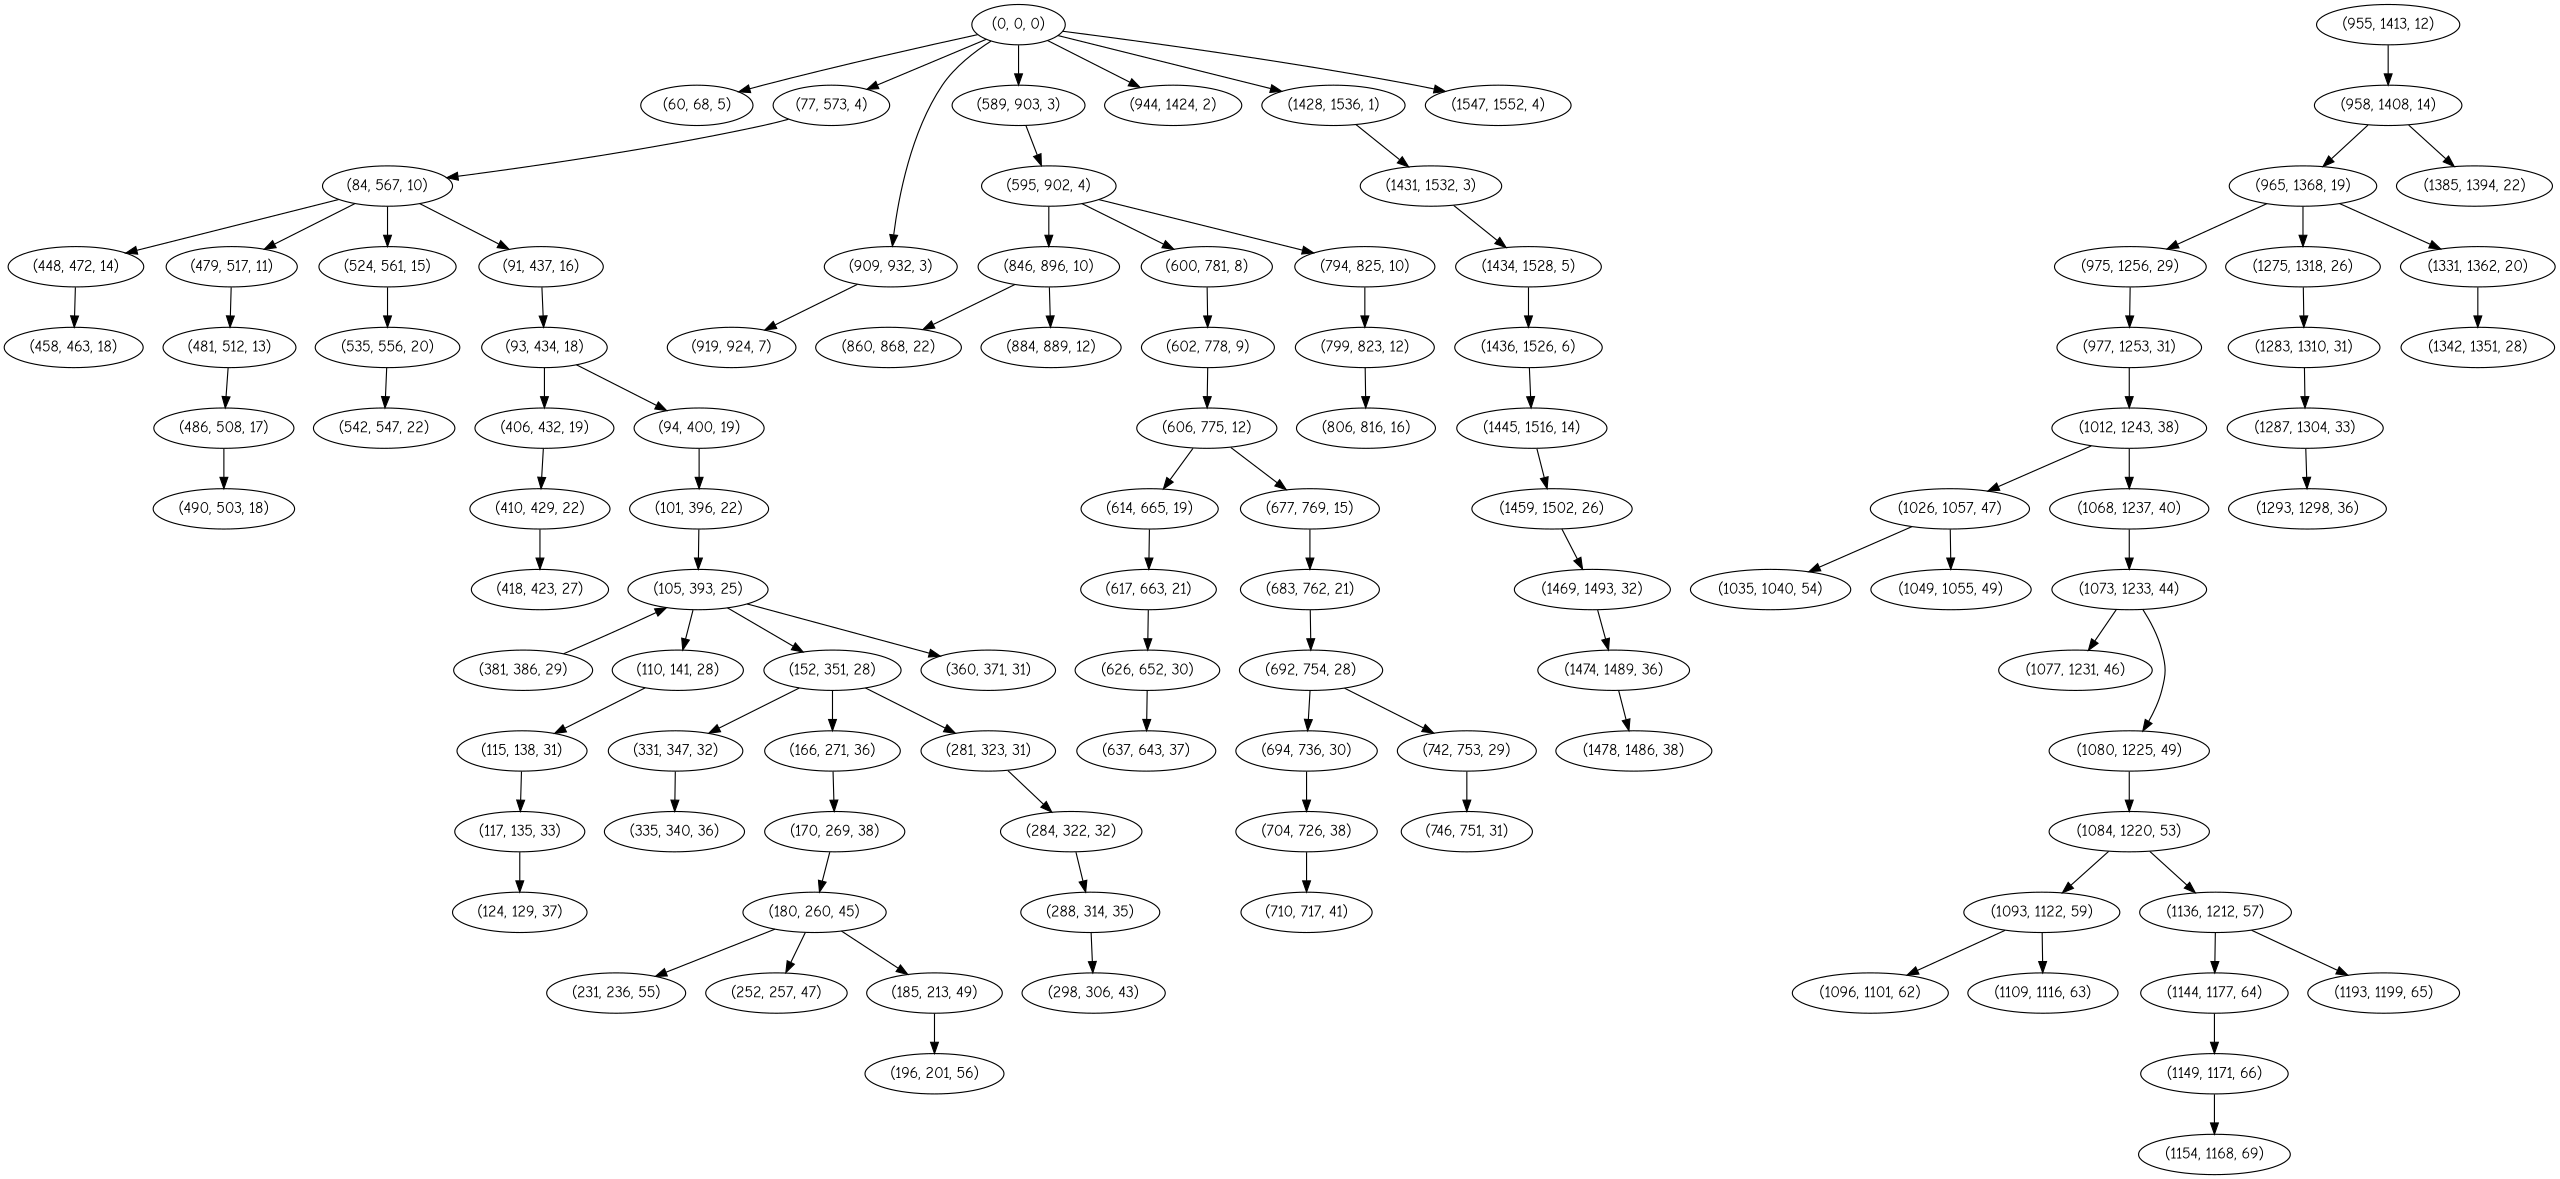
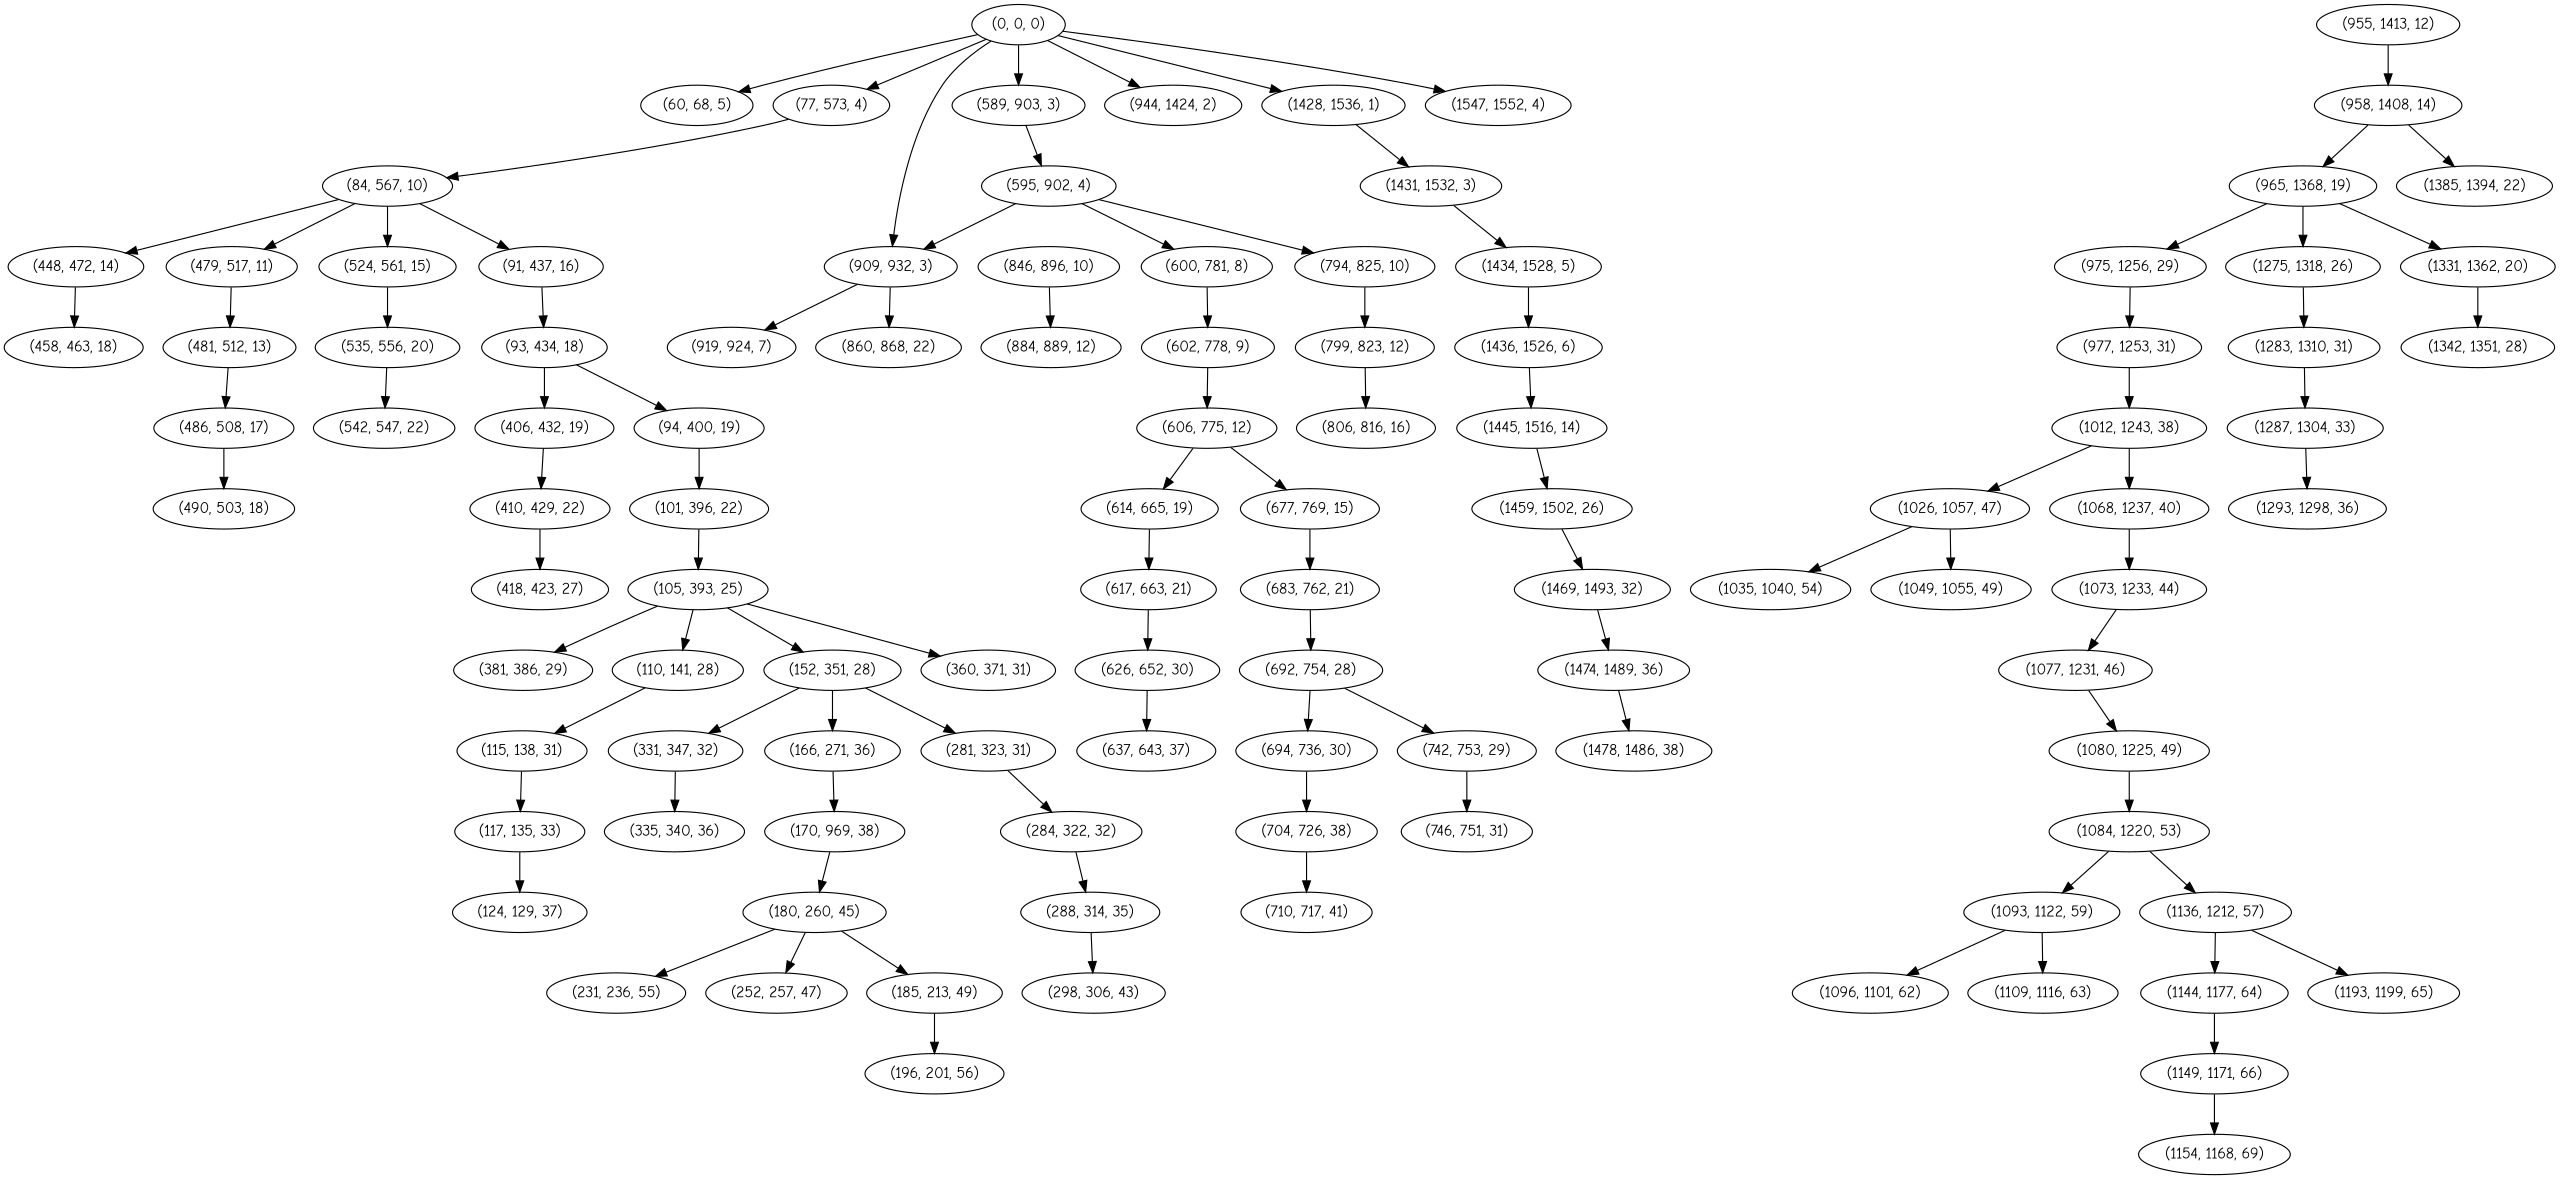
(1049, 221) -> (975, 224)
(974, 304) -> (890, 302)
(610, 634) -> (611, 626)
(2165, 665) -> (2099, 706)
(835, 832) -> (835, 832)
